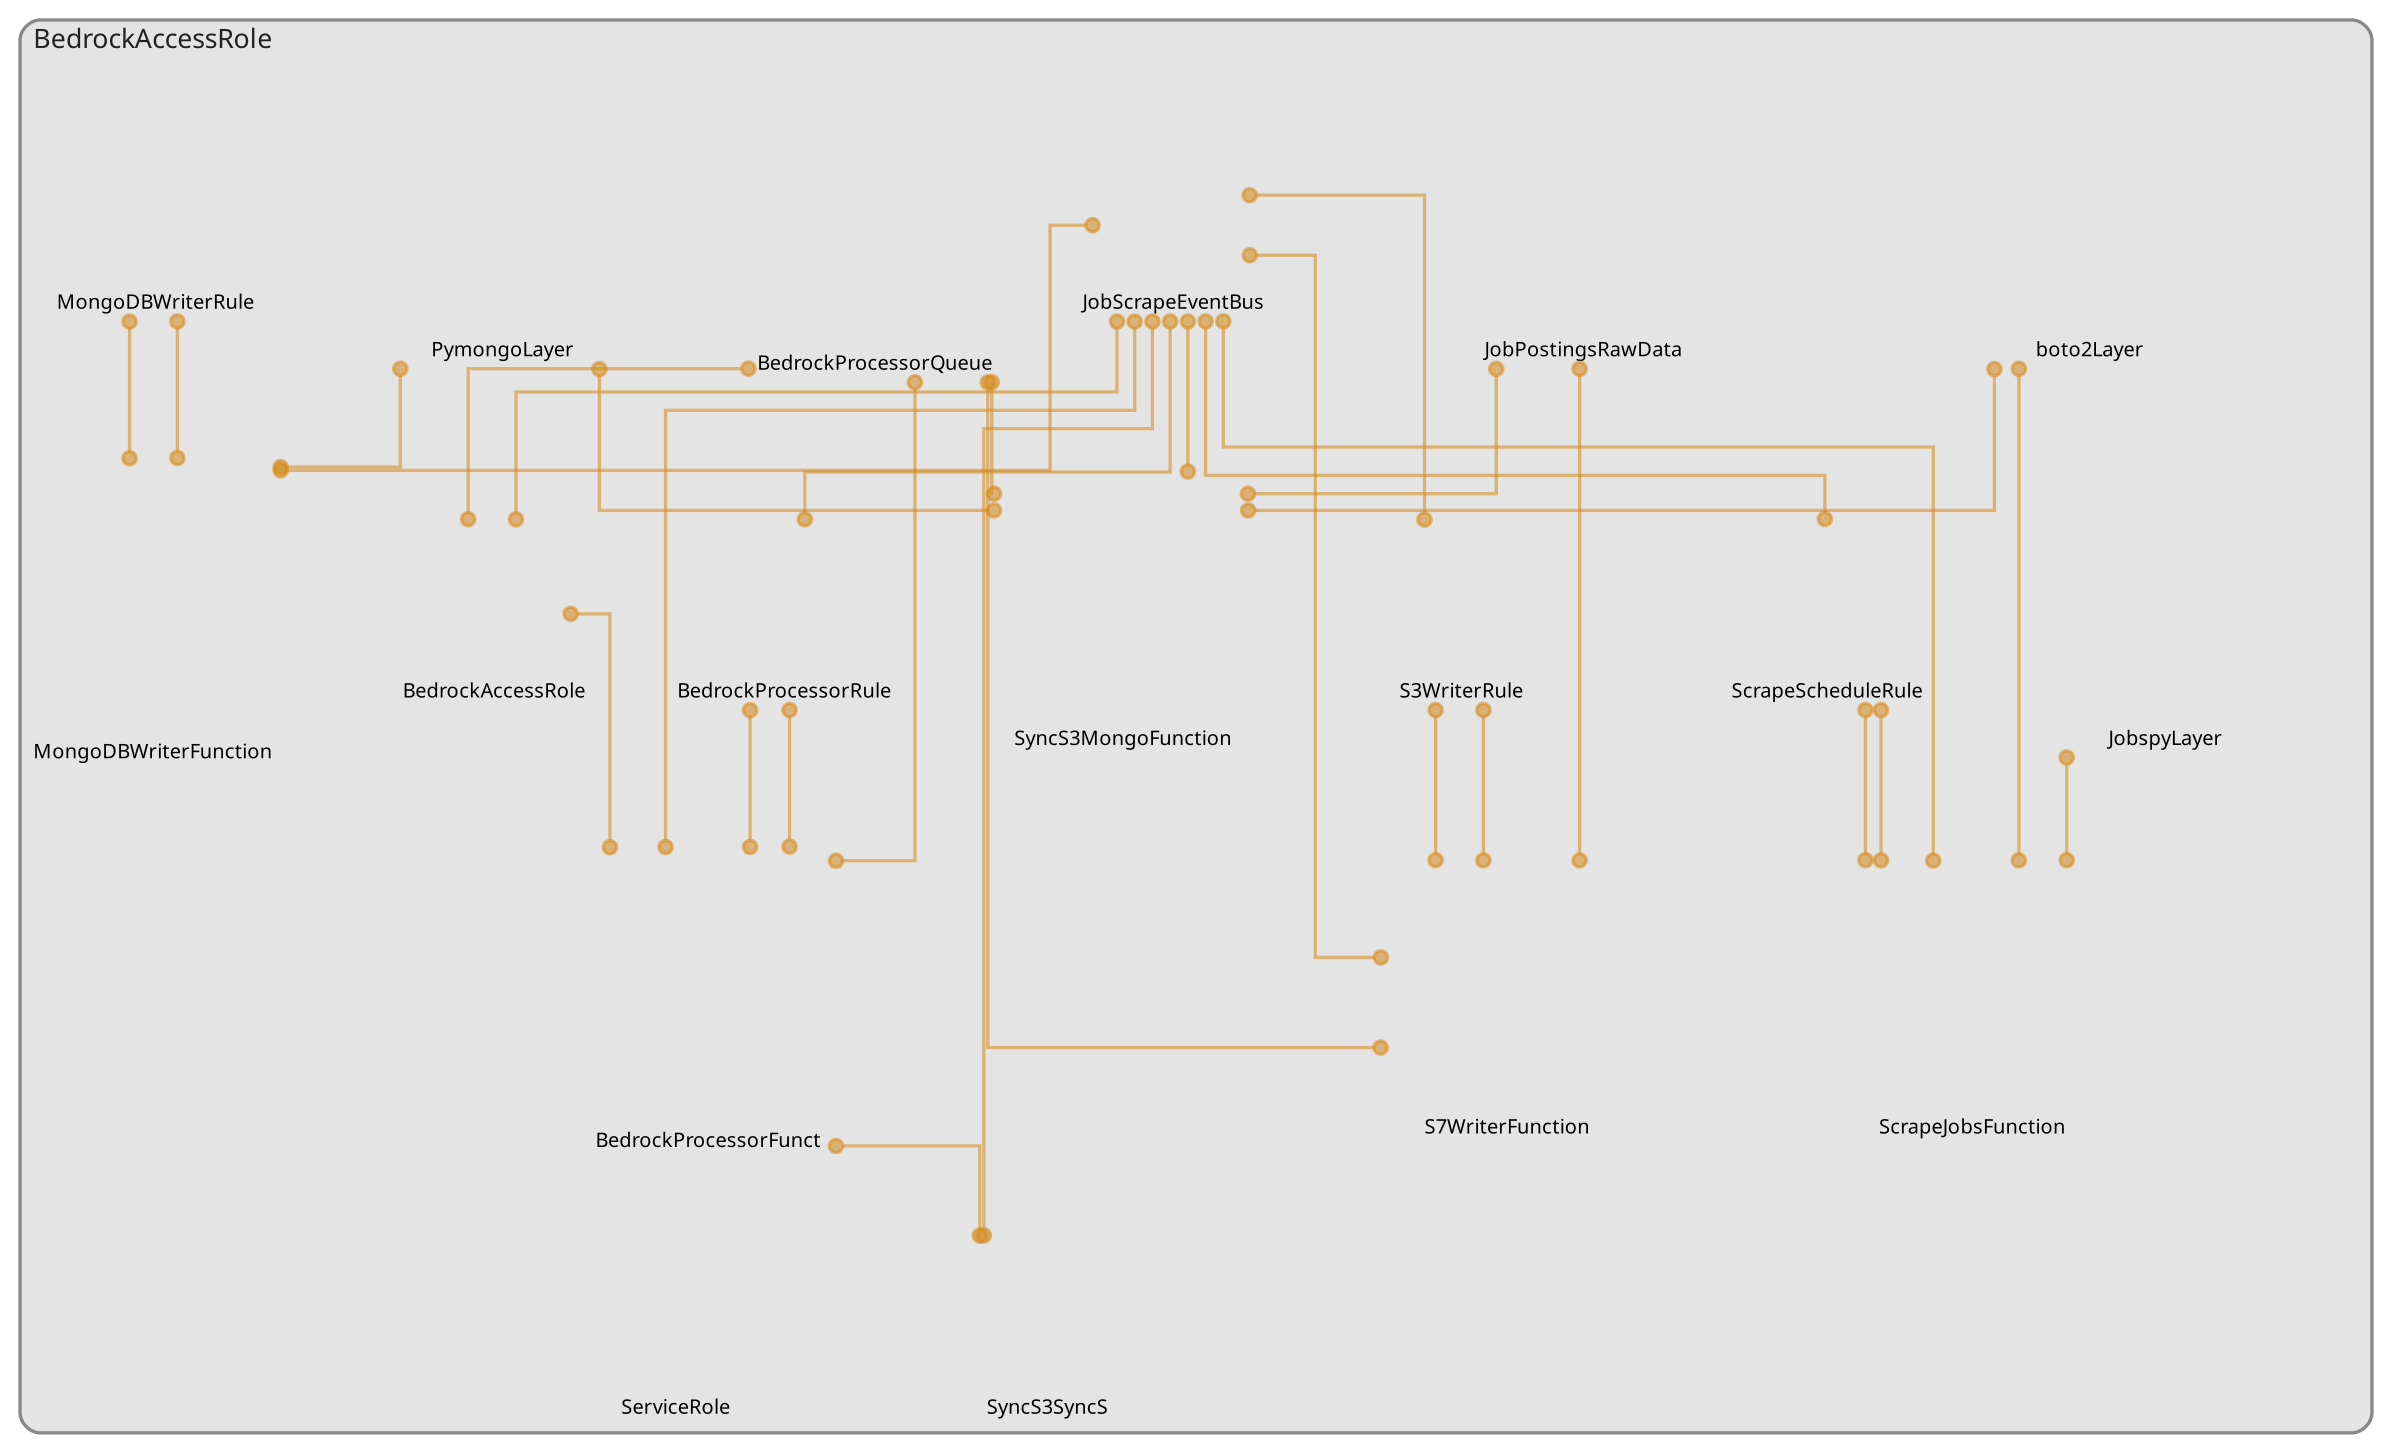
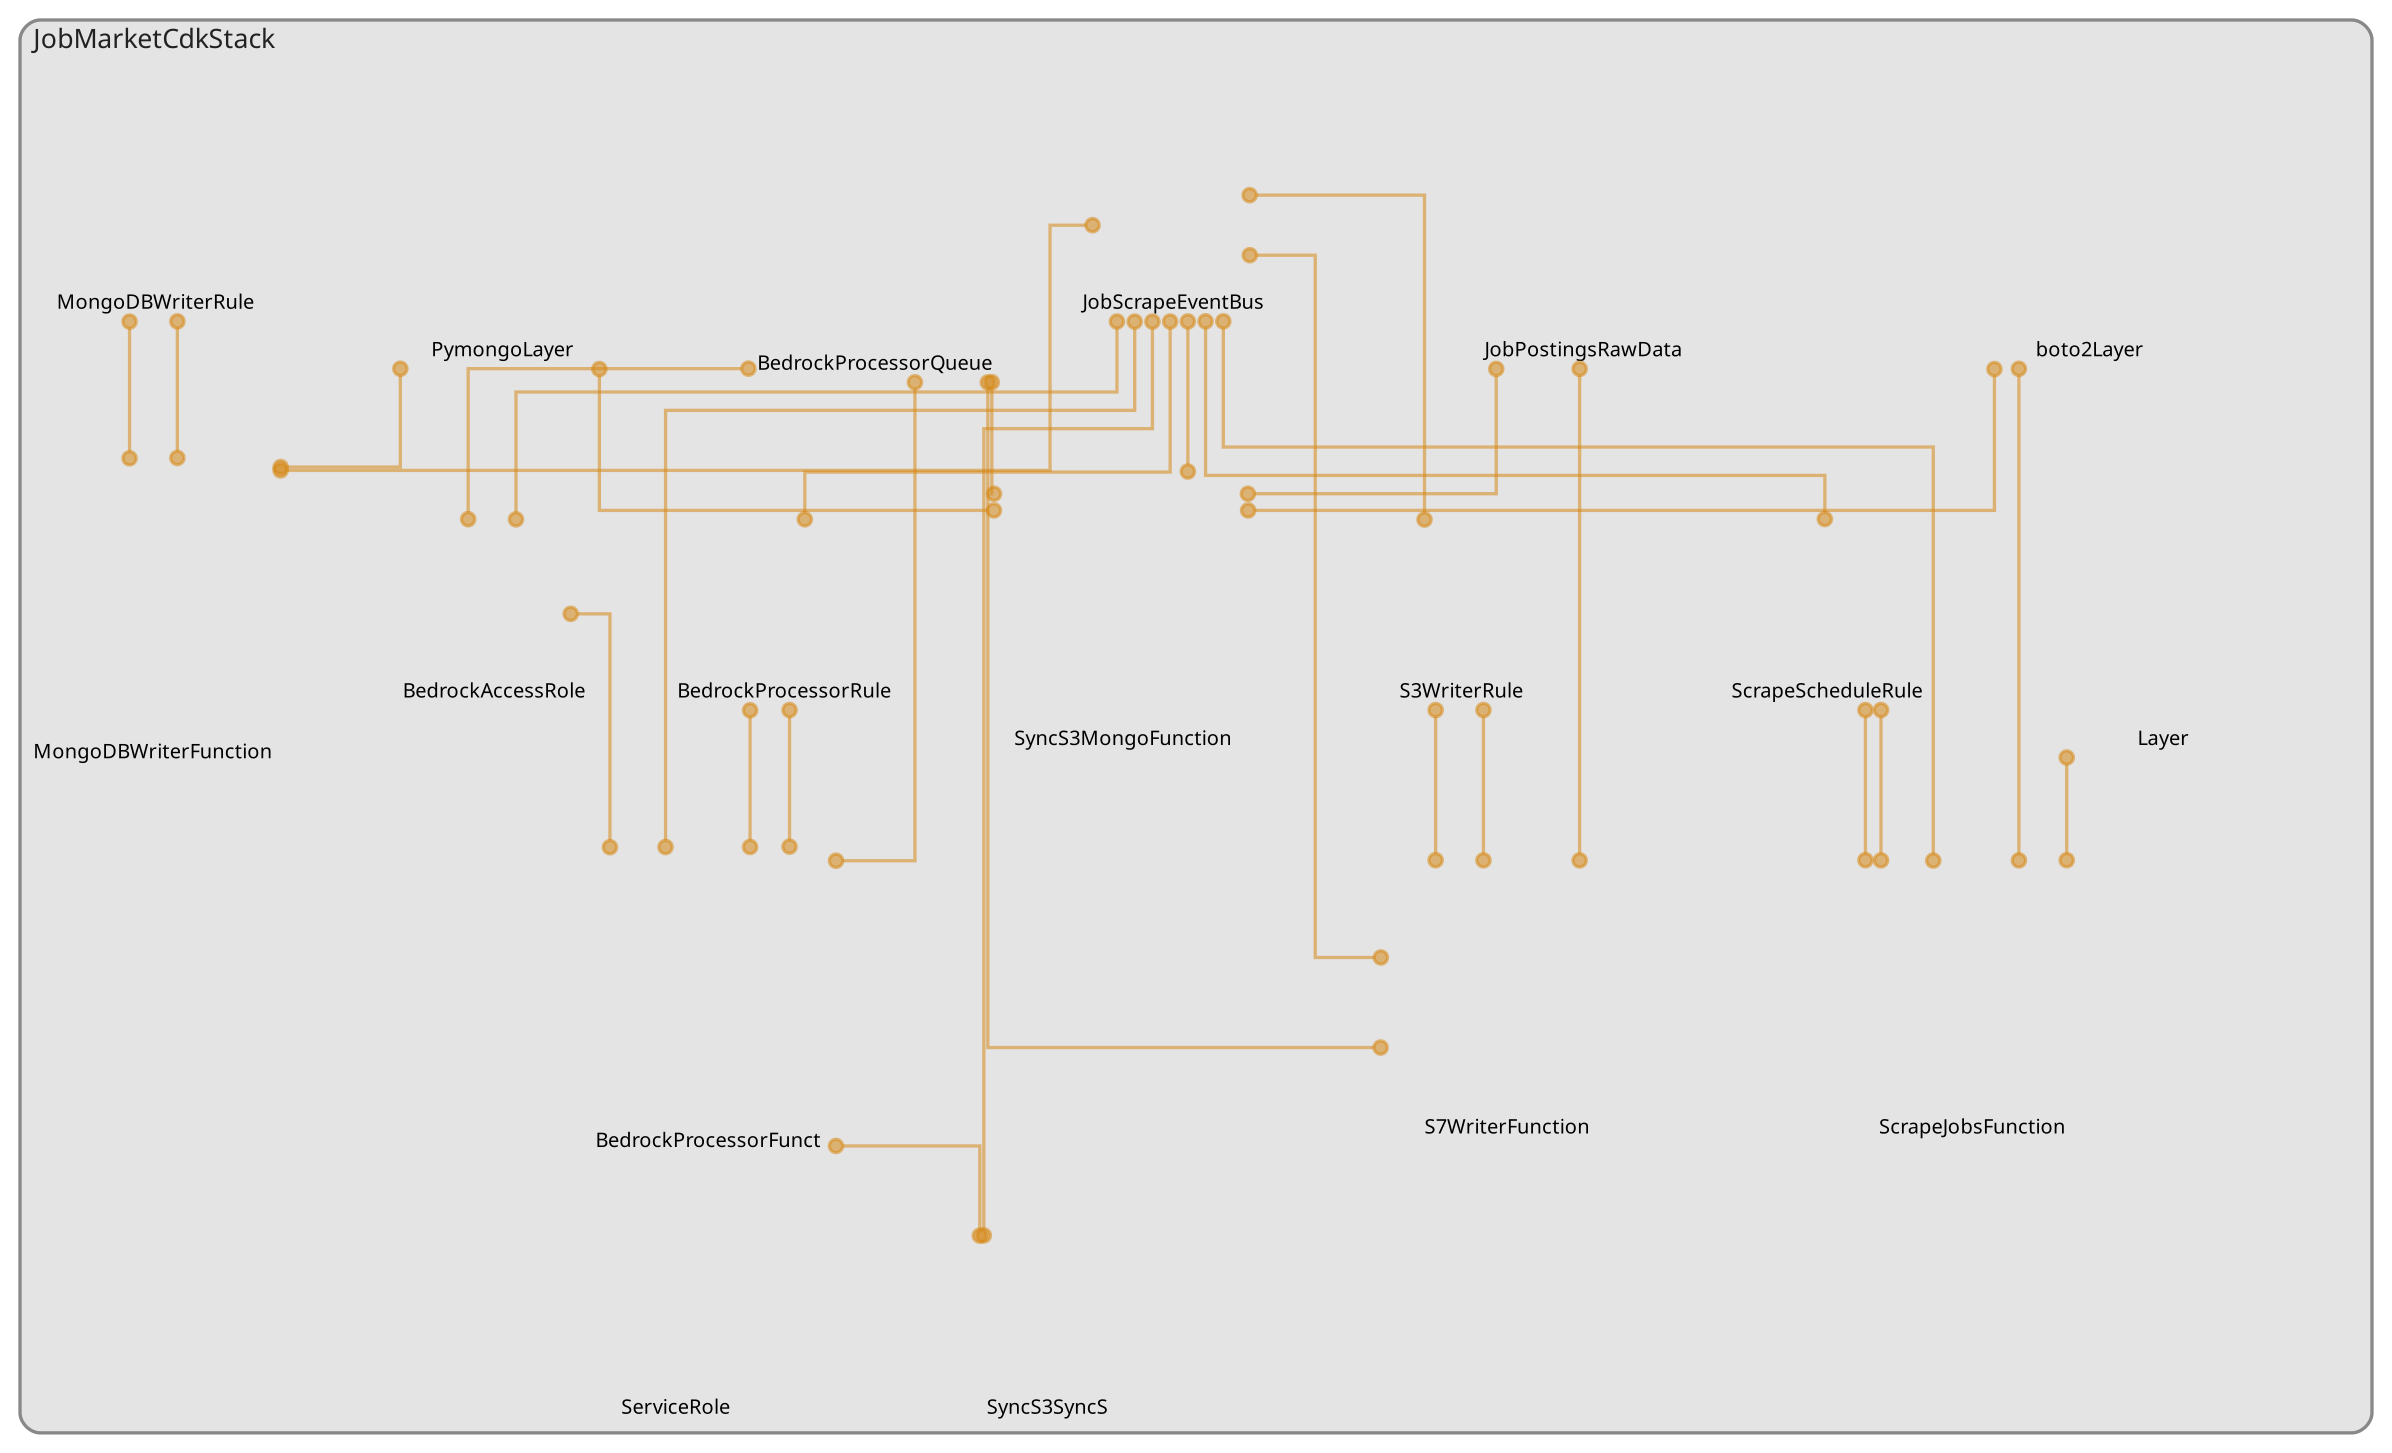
(153, 42) -> (154, 42)
(2163, 615) -> (2163, 615)
